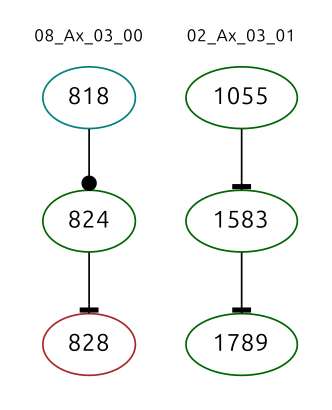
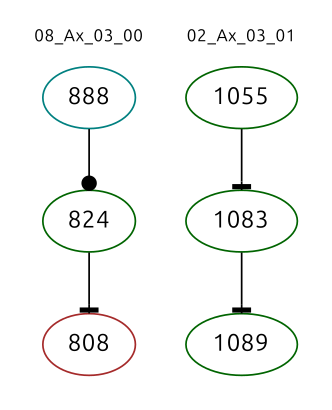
(89, 98) -> (89, 98)
(242, 221) -> (242, 221)
(89, 344) -> (89, 344)
(242, 344) -> (242, 344)
